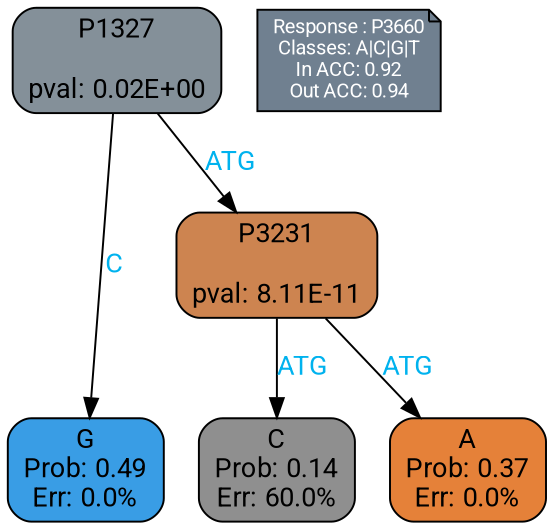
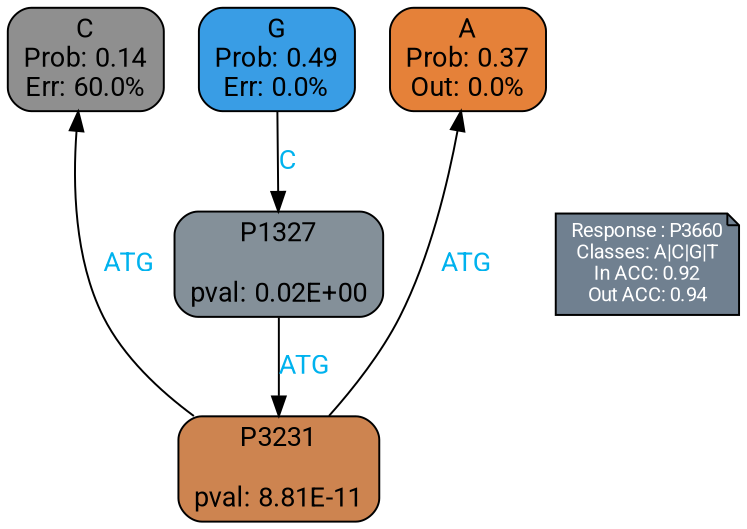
(102, 256) -> (278, 152)
(277, 265) -> (279, 469)
(468, 470) -> (468, 59)
